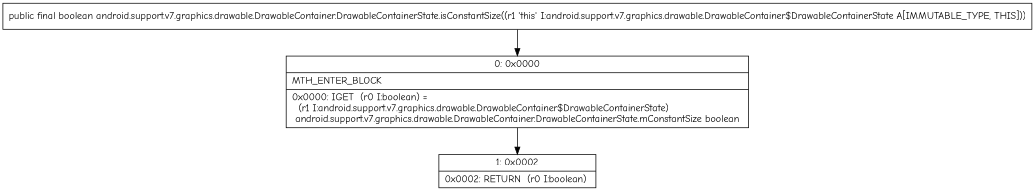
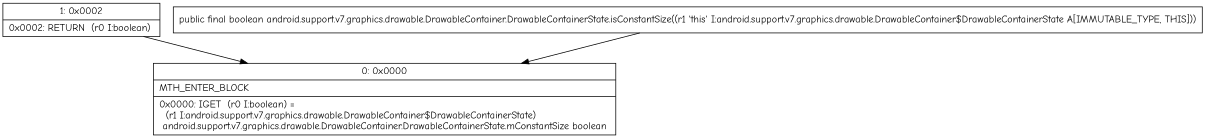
(517, 137) -> (192, 49)
